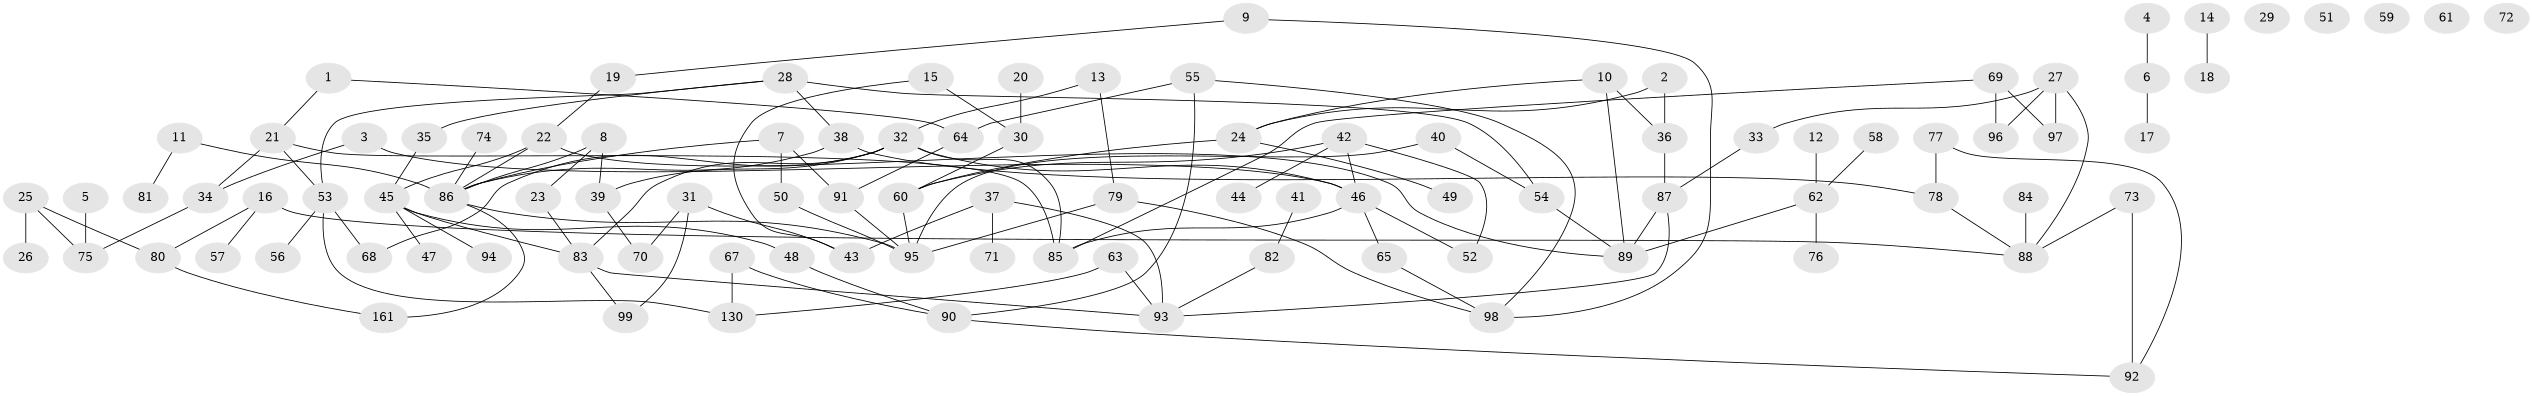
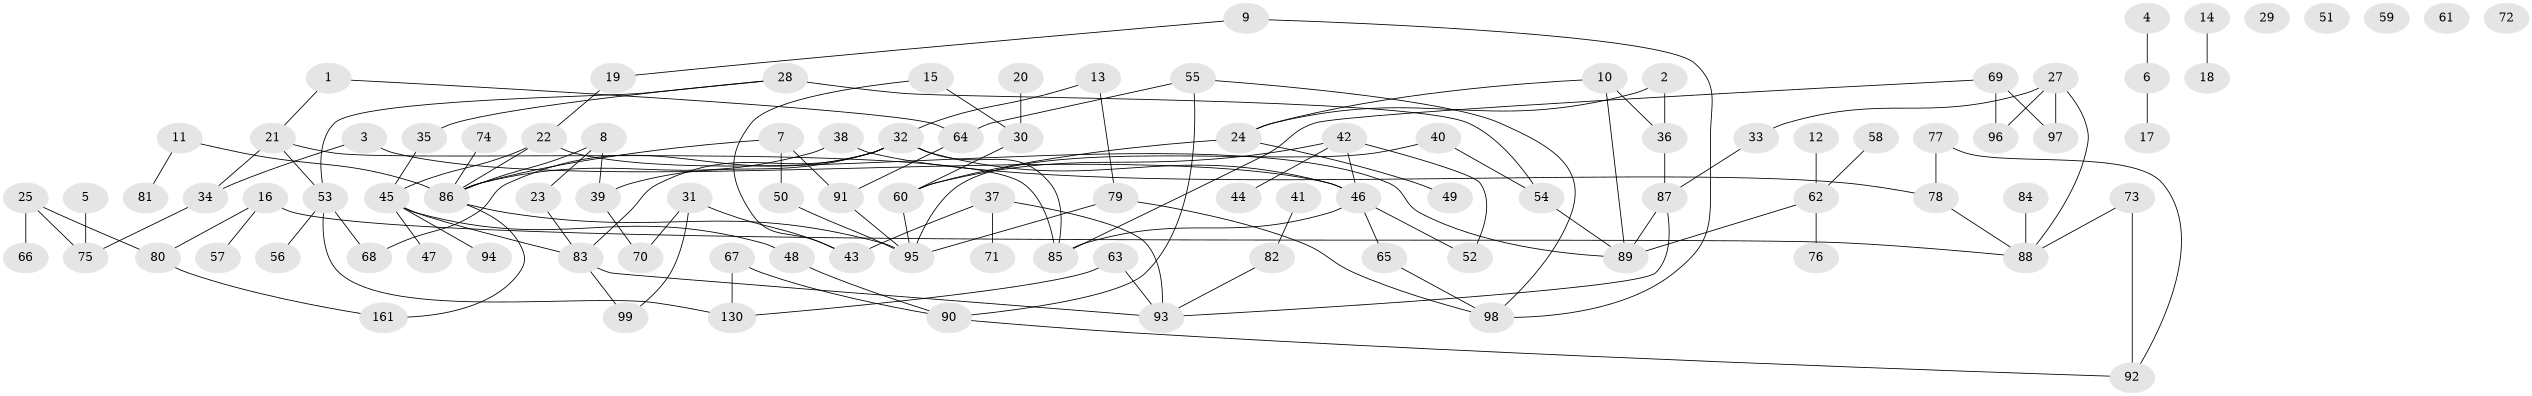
(809, 104) -> none
(26, 258) -> (26, 258)
